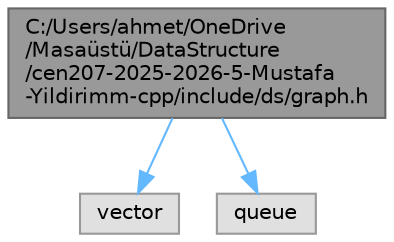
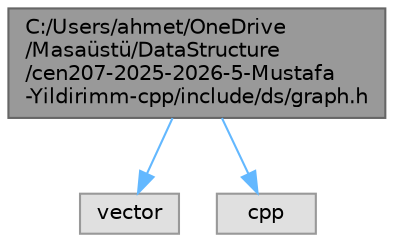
(266, 214) -> (266, 214)
